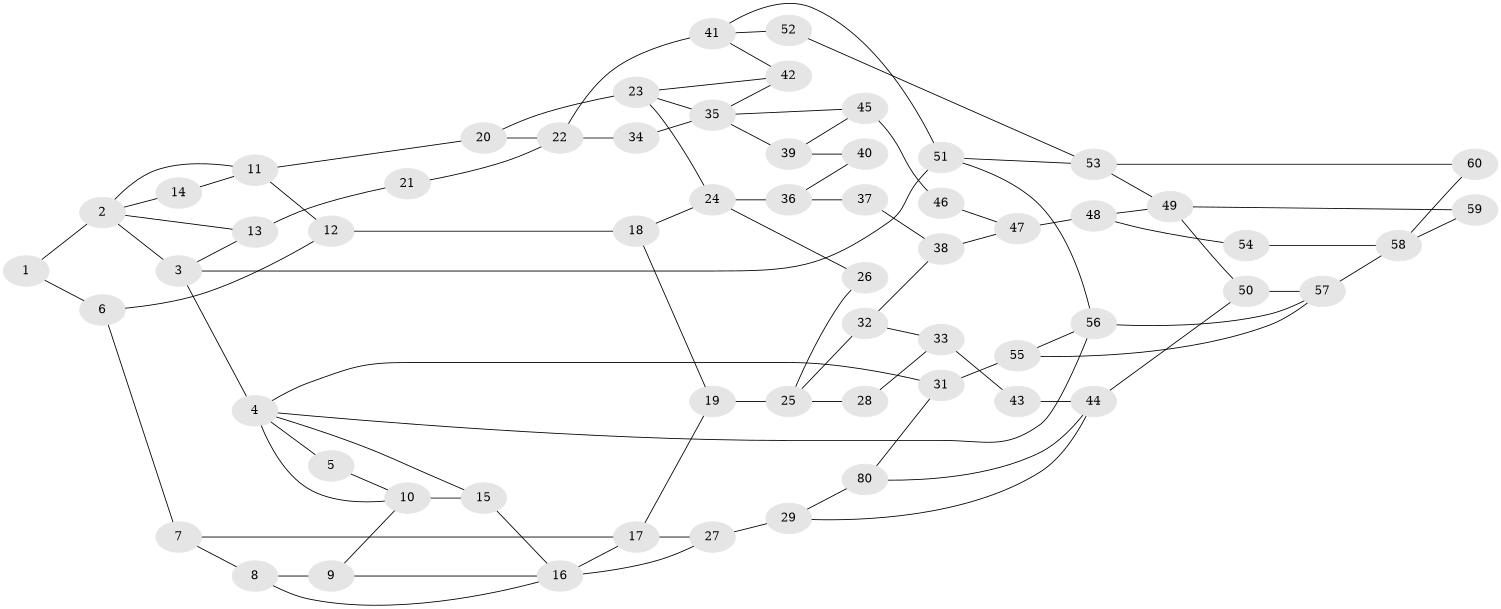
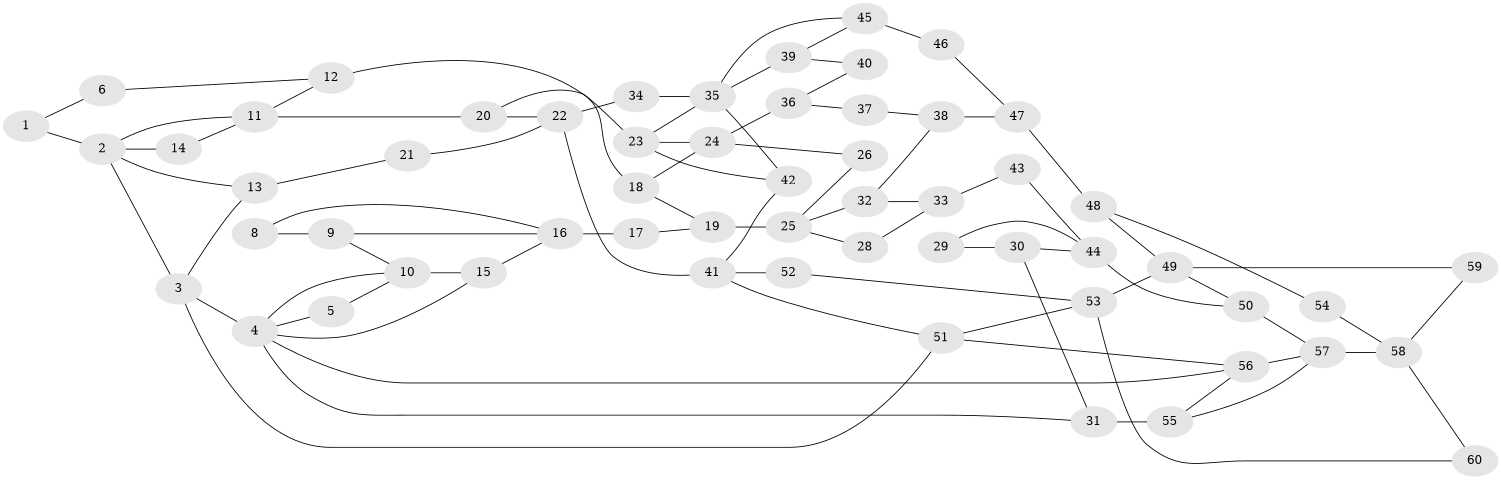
(865, 479) -> (1018, 247)
(179, 537) -> none
(713, 537) -> none
